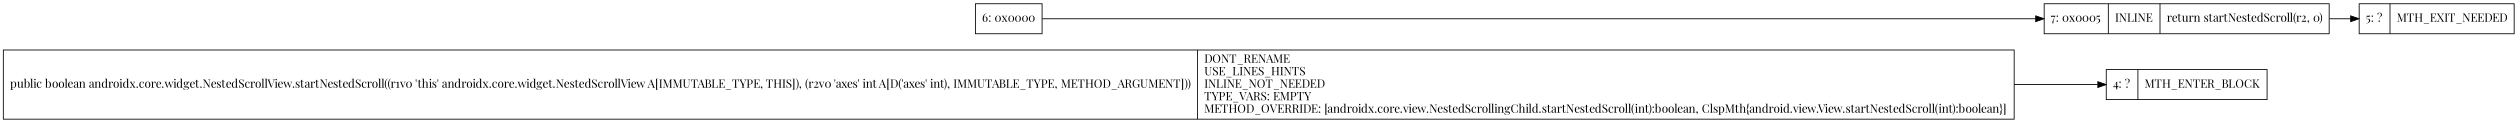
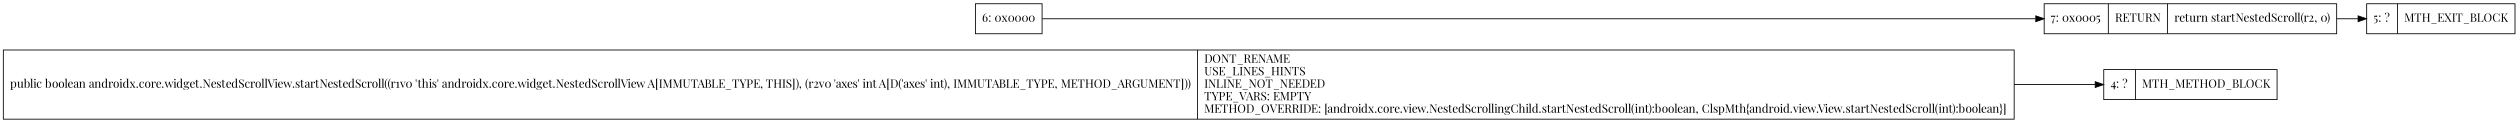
(2134, 18) -> (2138, 18)
(2452, 18) -> (2456, 18)
(2202, 84) -> (2206, 84)
